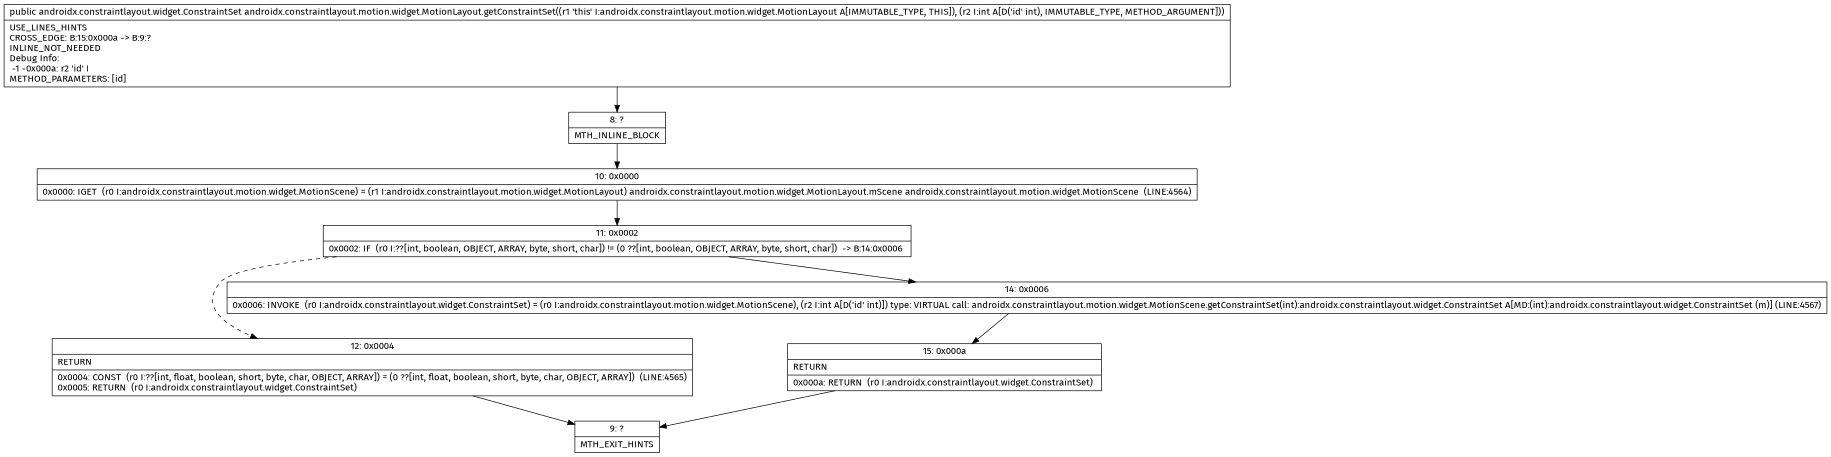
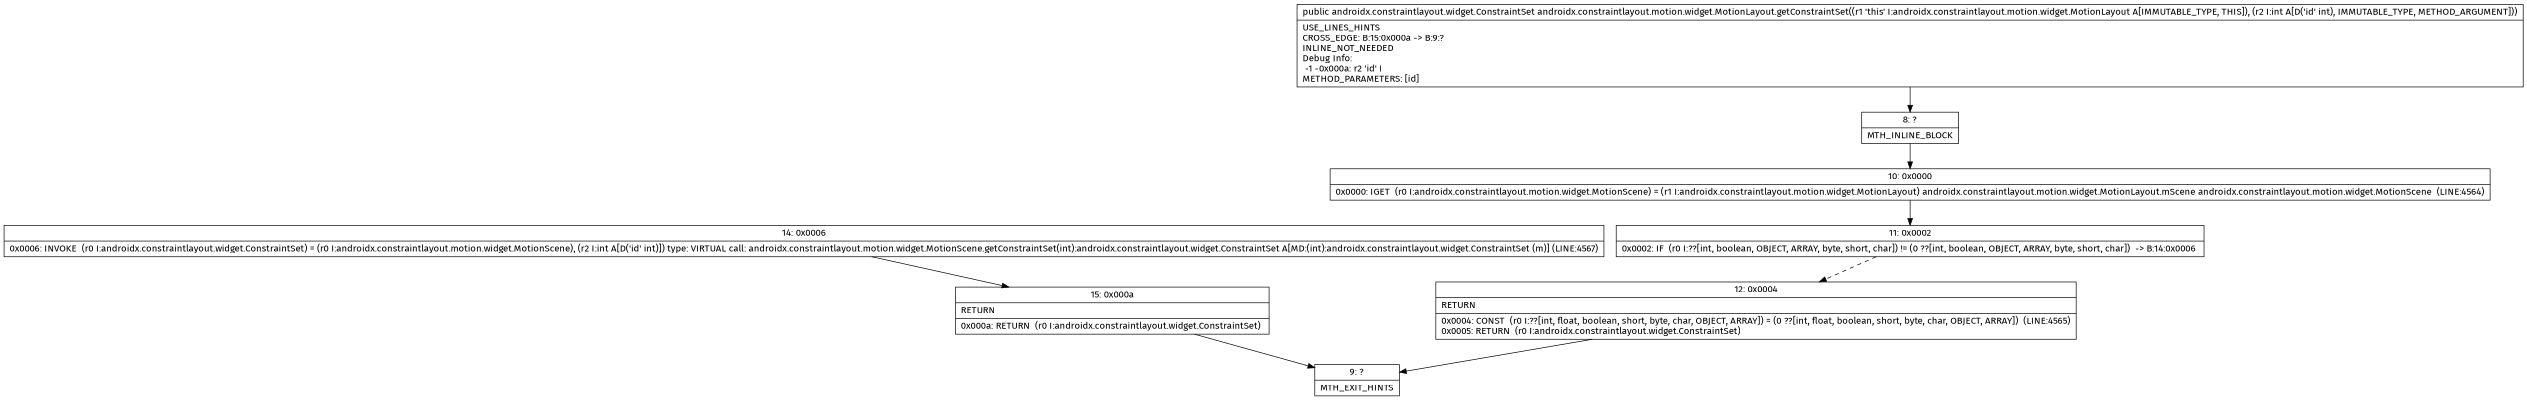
(819, 269) -> none
